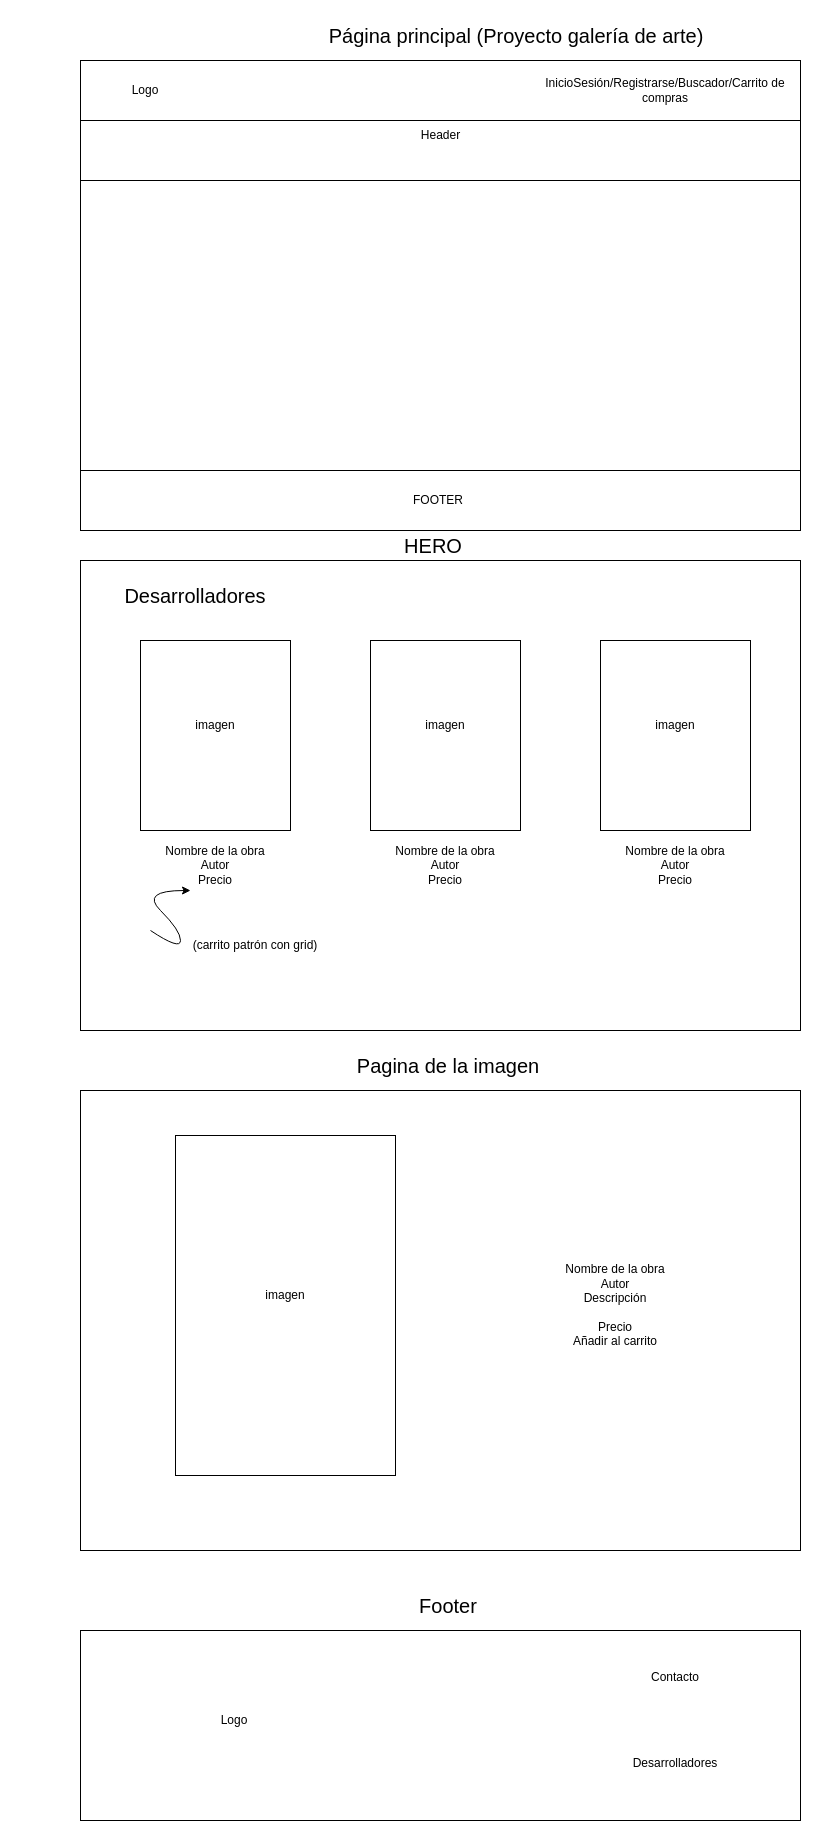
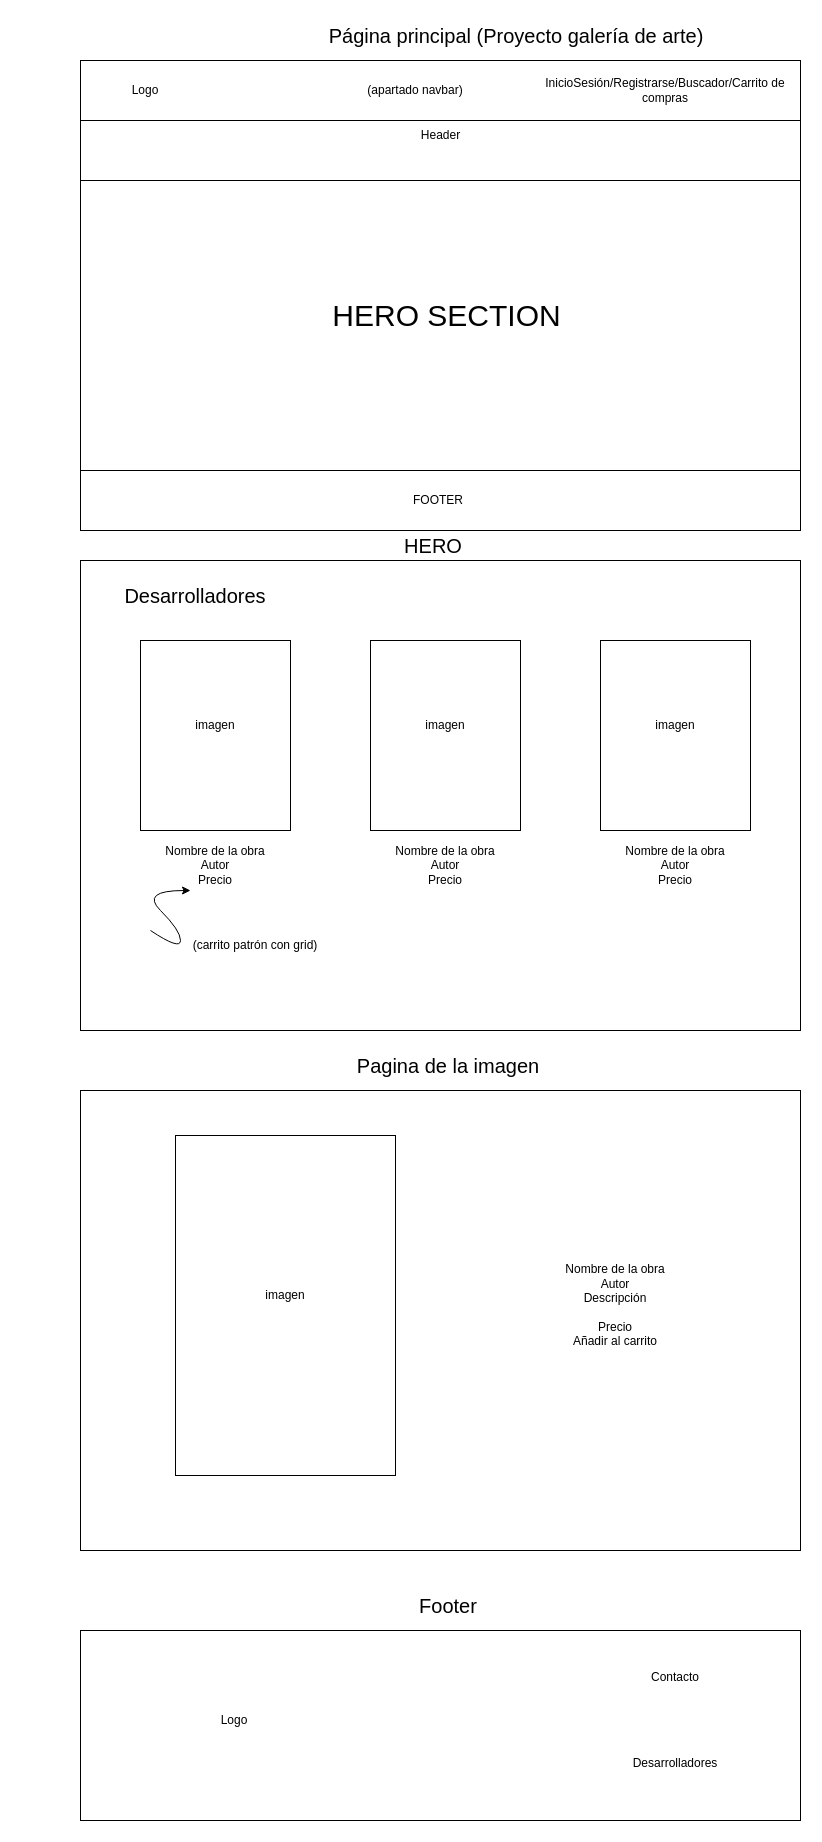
none -> (416, 91)
none -> (447, 316)
